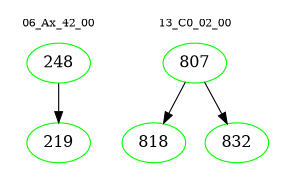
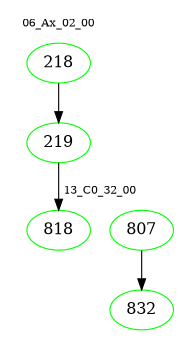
(59, 24) -> (59, 24)
(195, 24) -> (100, 191)
(59, 63) -> (59, 63)
(177, 98) -> (59, 187)
